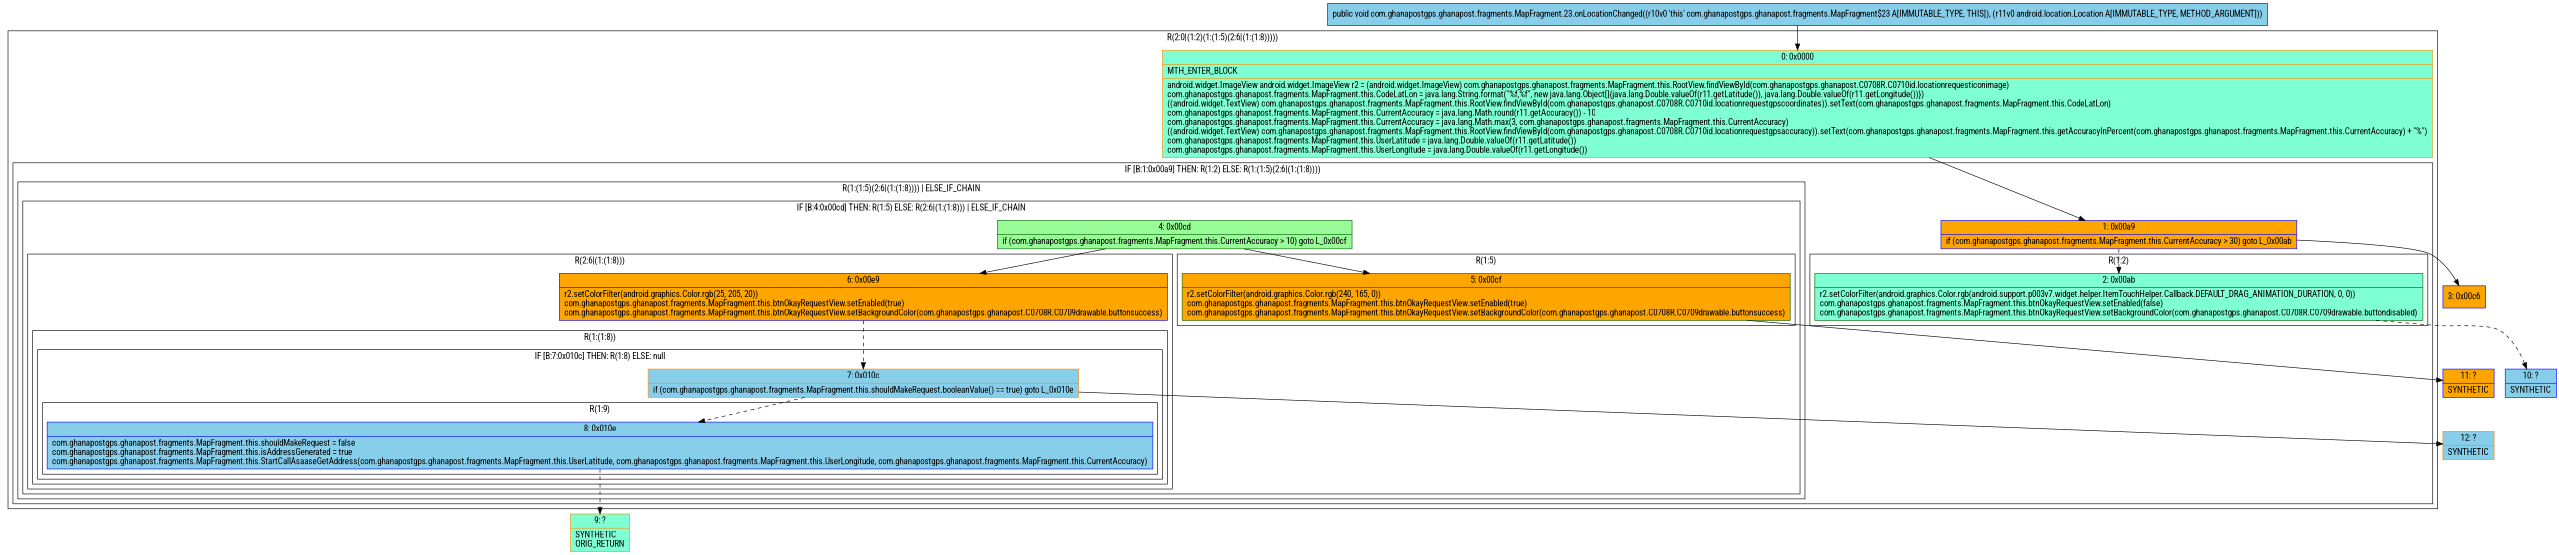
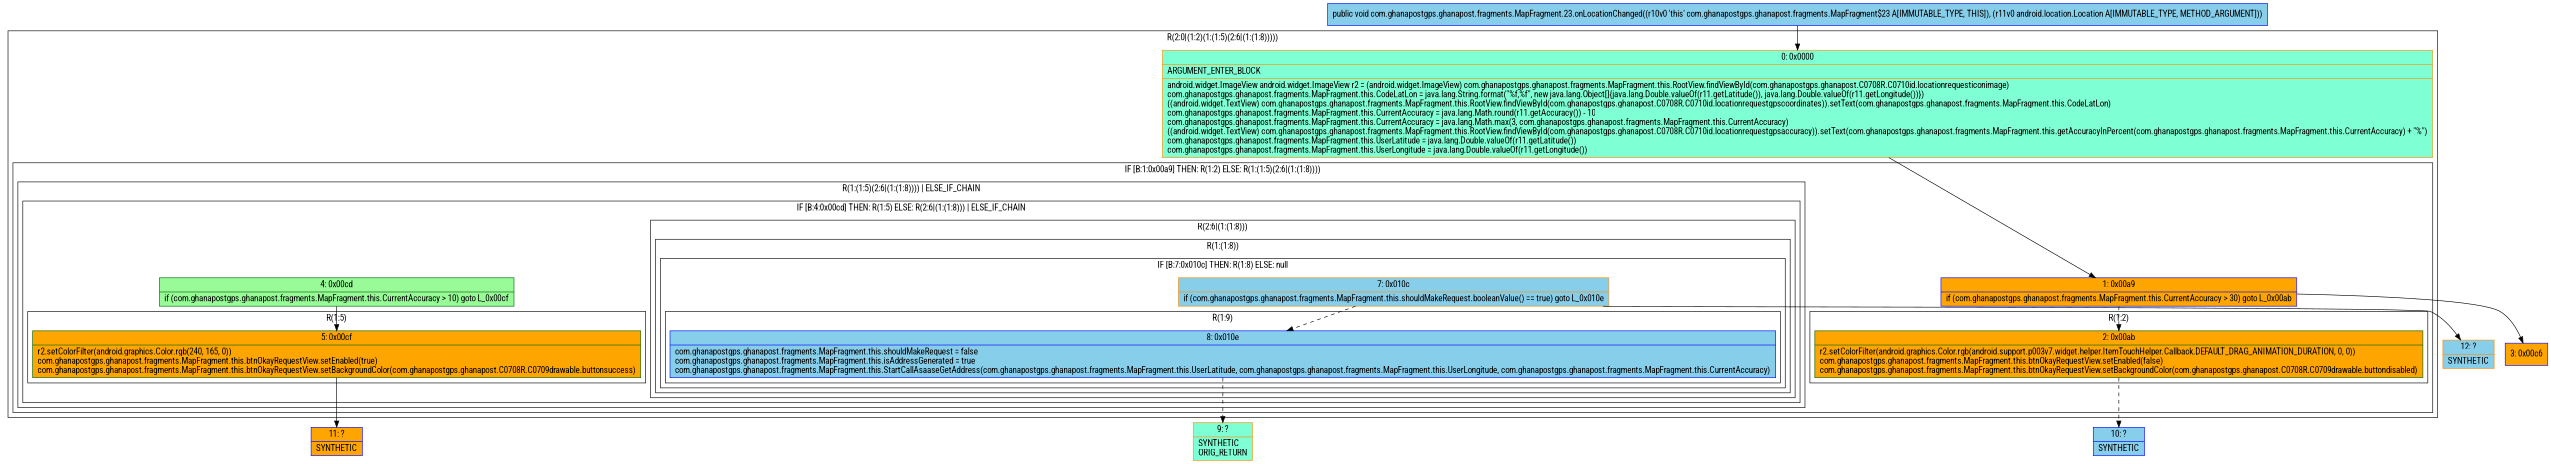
(1202, 71) -> (1214, 71)
(863, 297) -> none
(2119, 297) -> (2119, 354)
